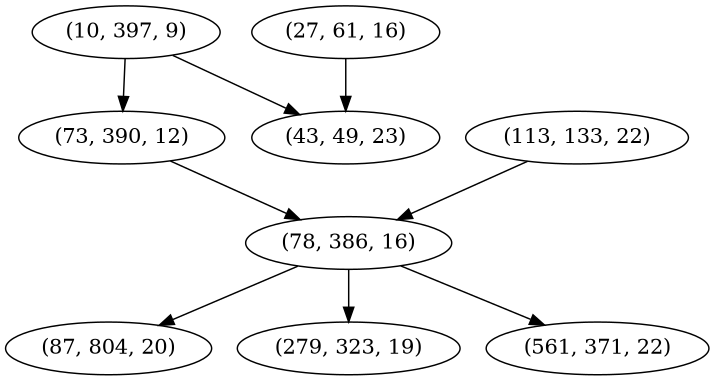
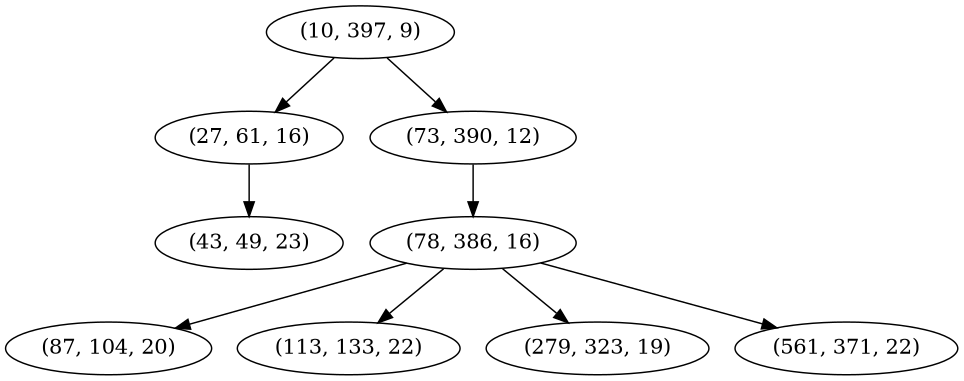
(229, 82) -> (310, 80)
(469, 187) -> (417, 291)
(109, 348) -> (109, 348)
